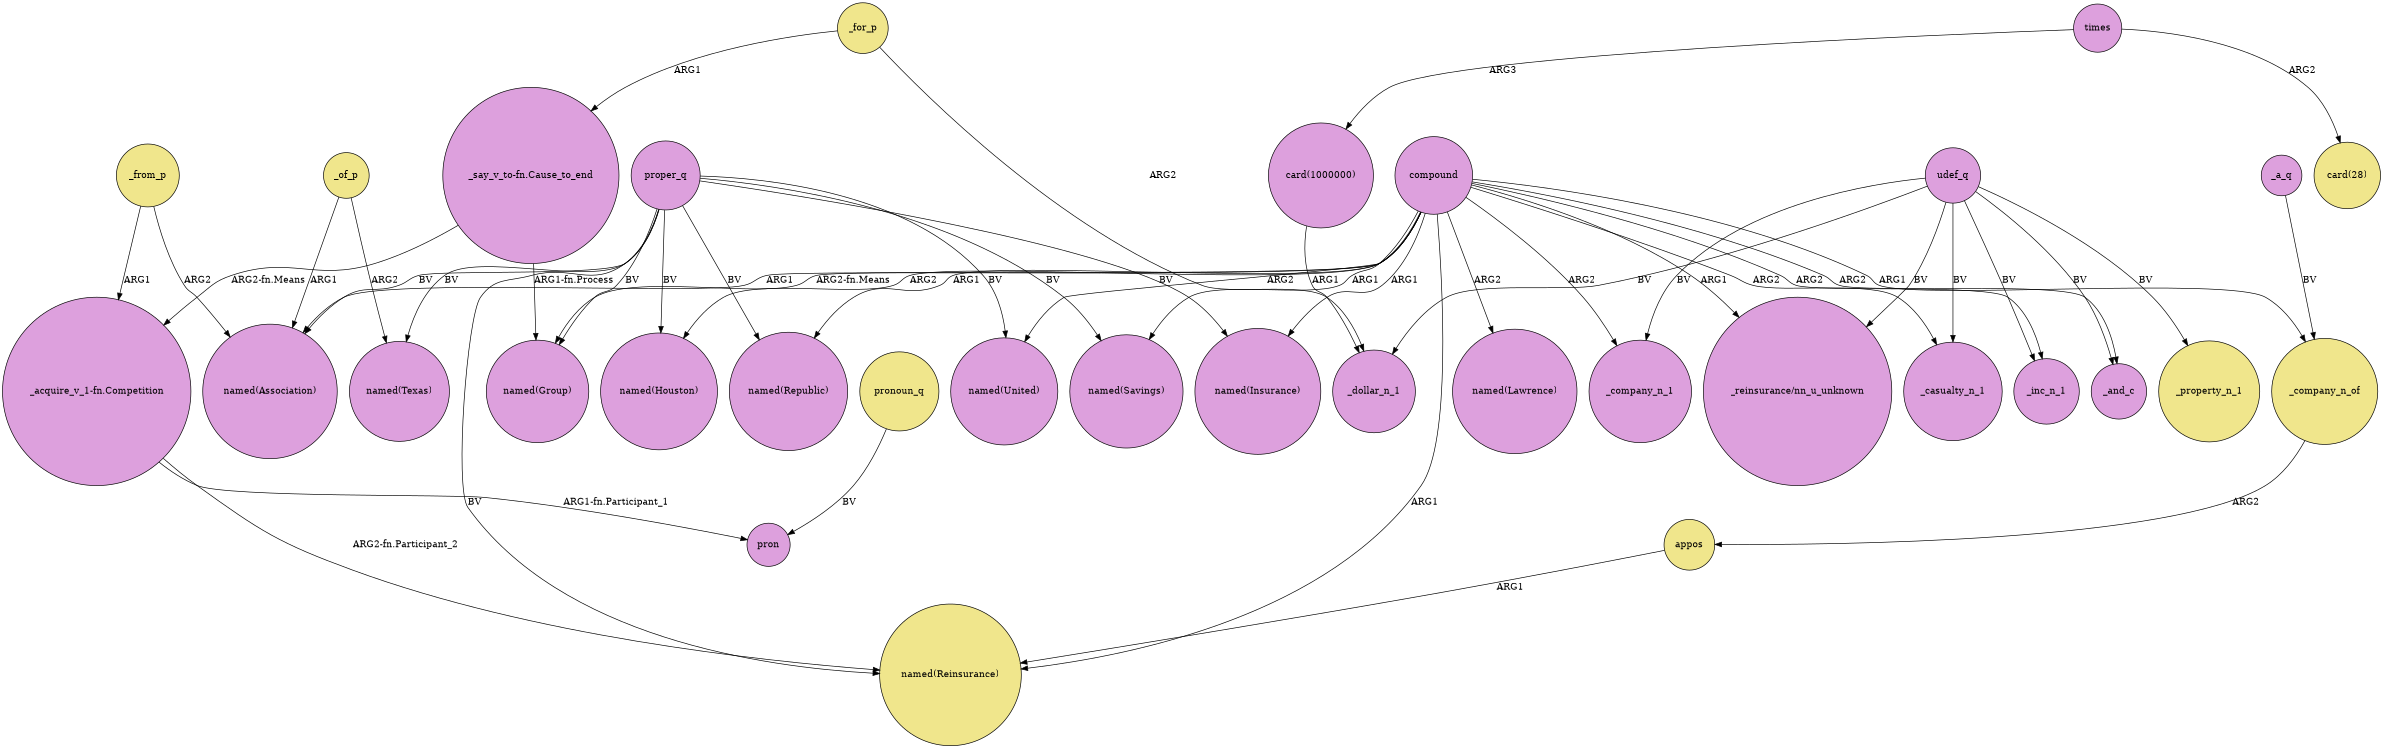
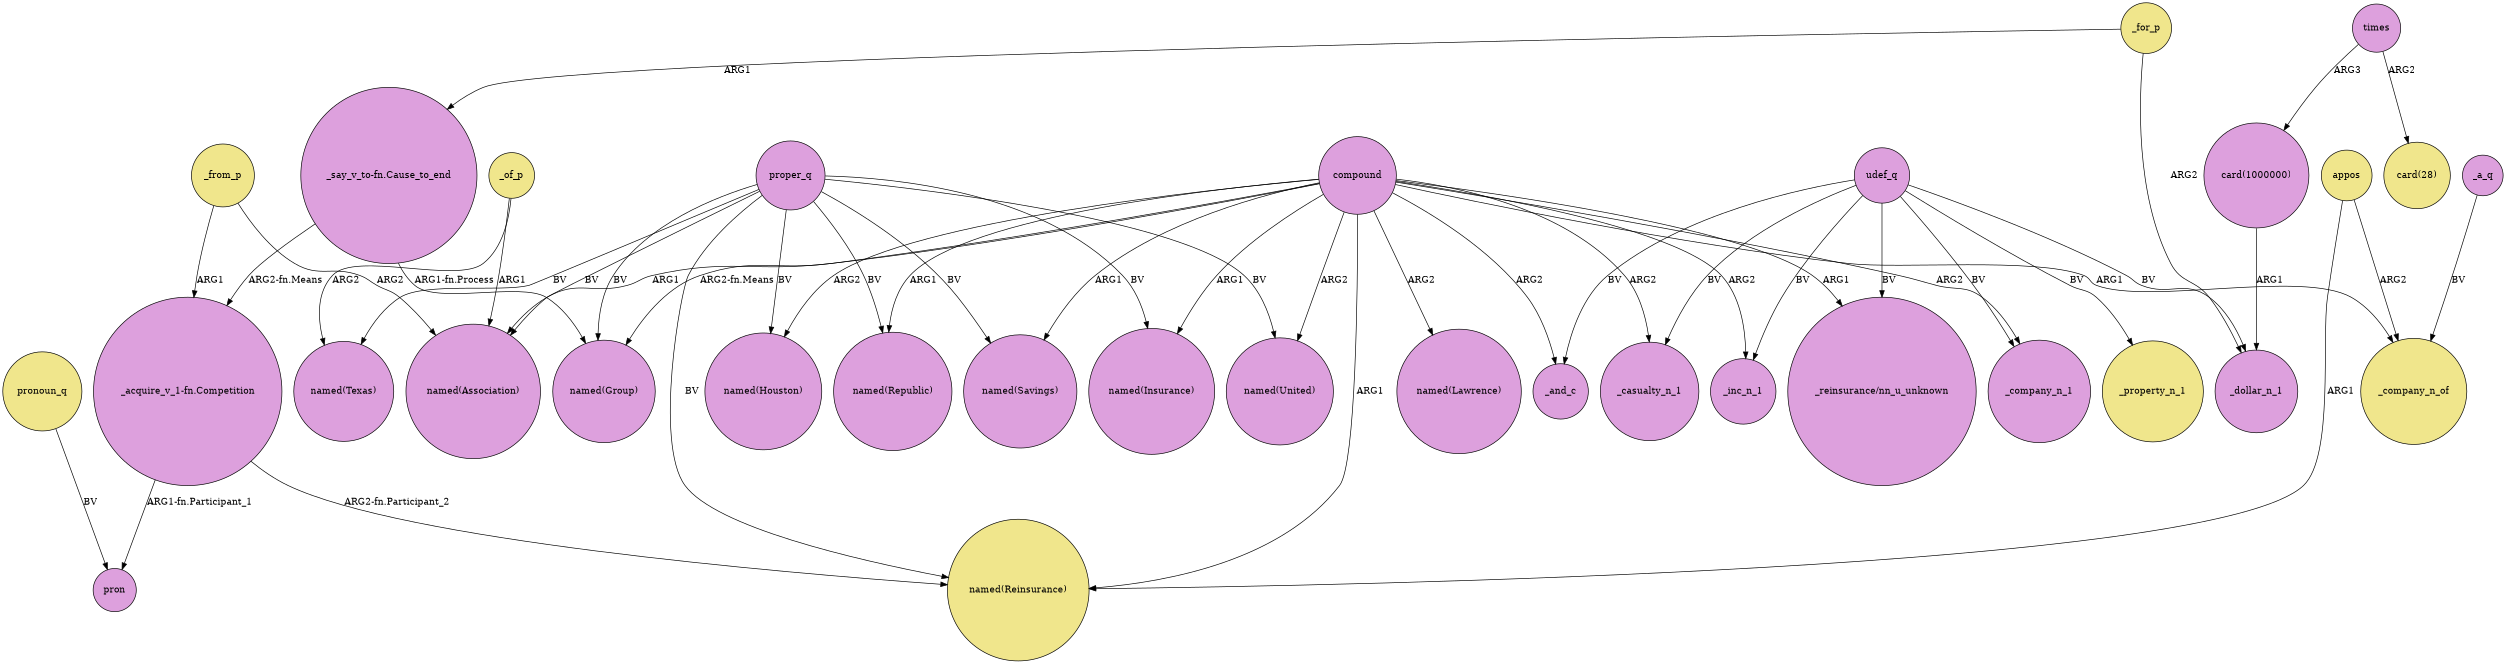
(2027, 534) -> (2375, 267)
